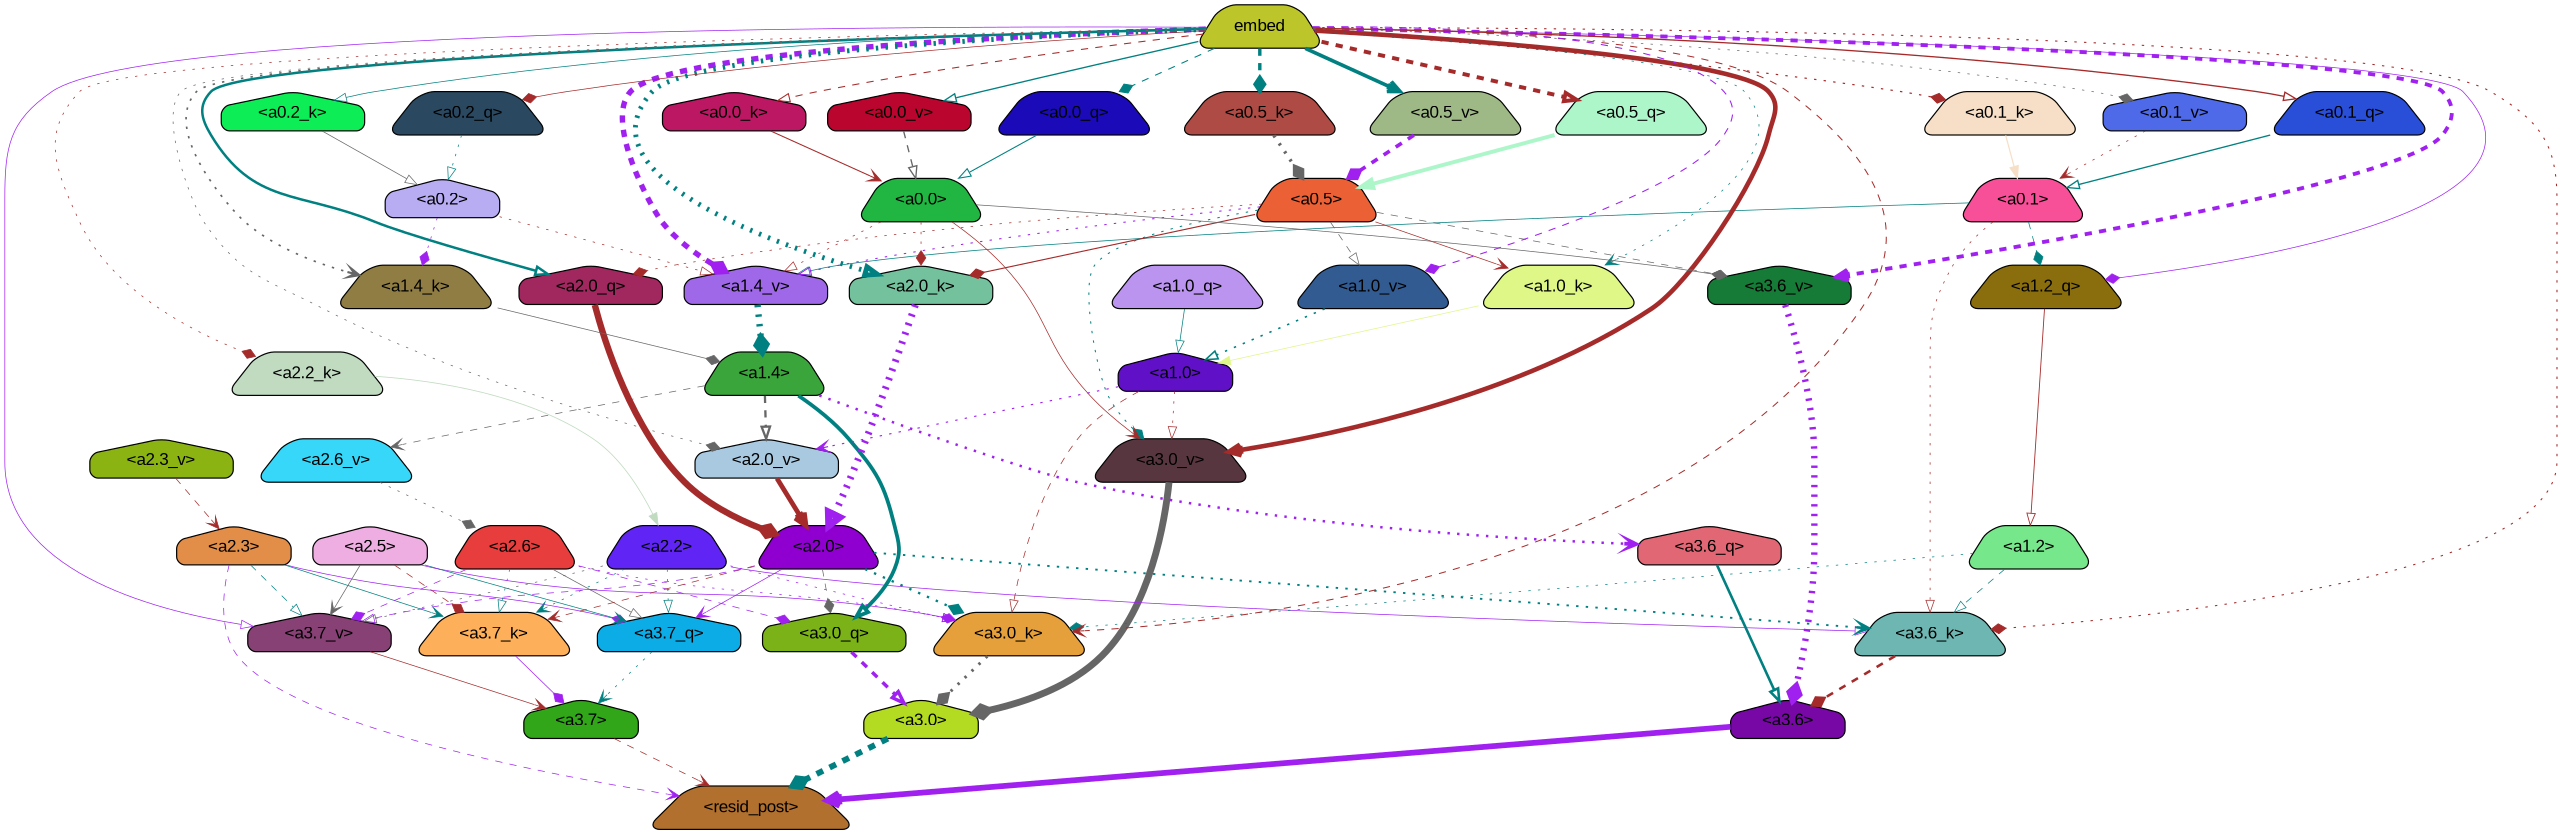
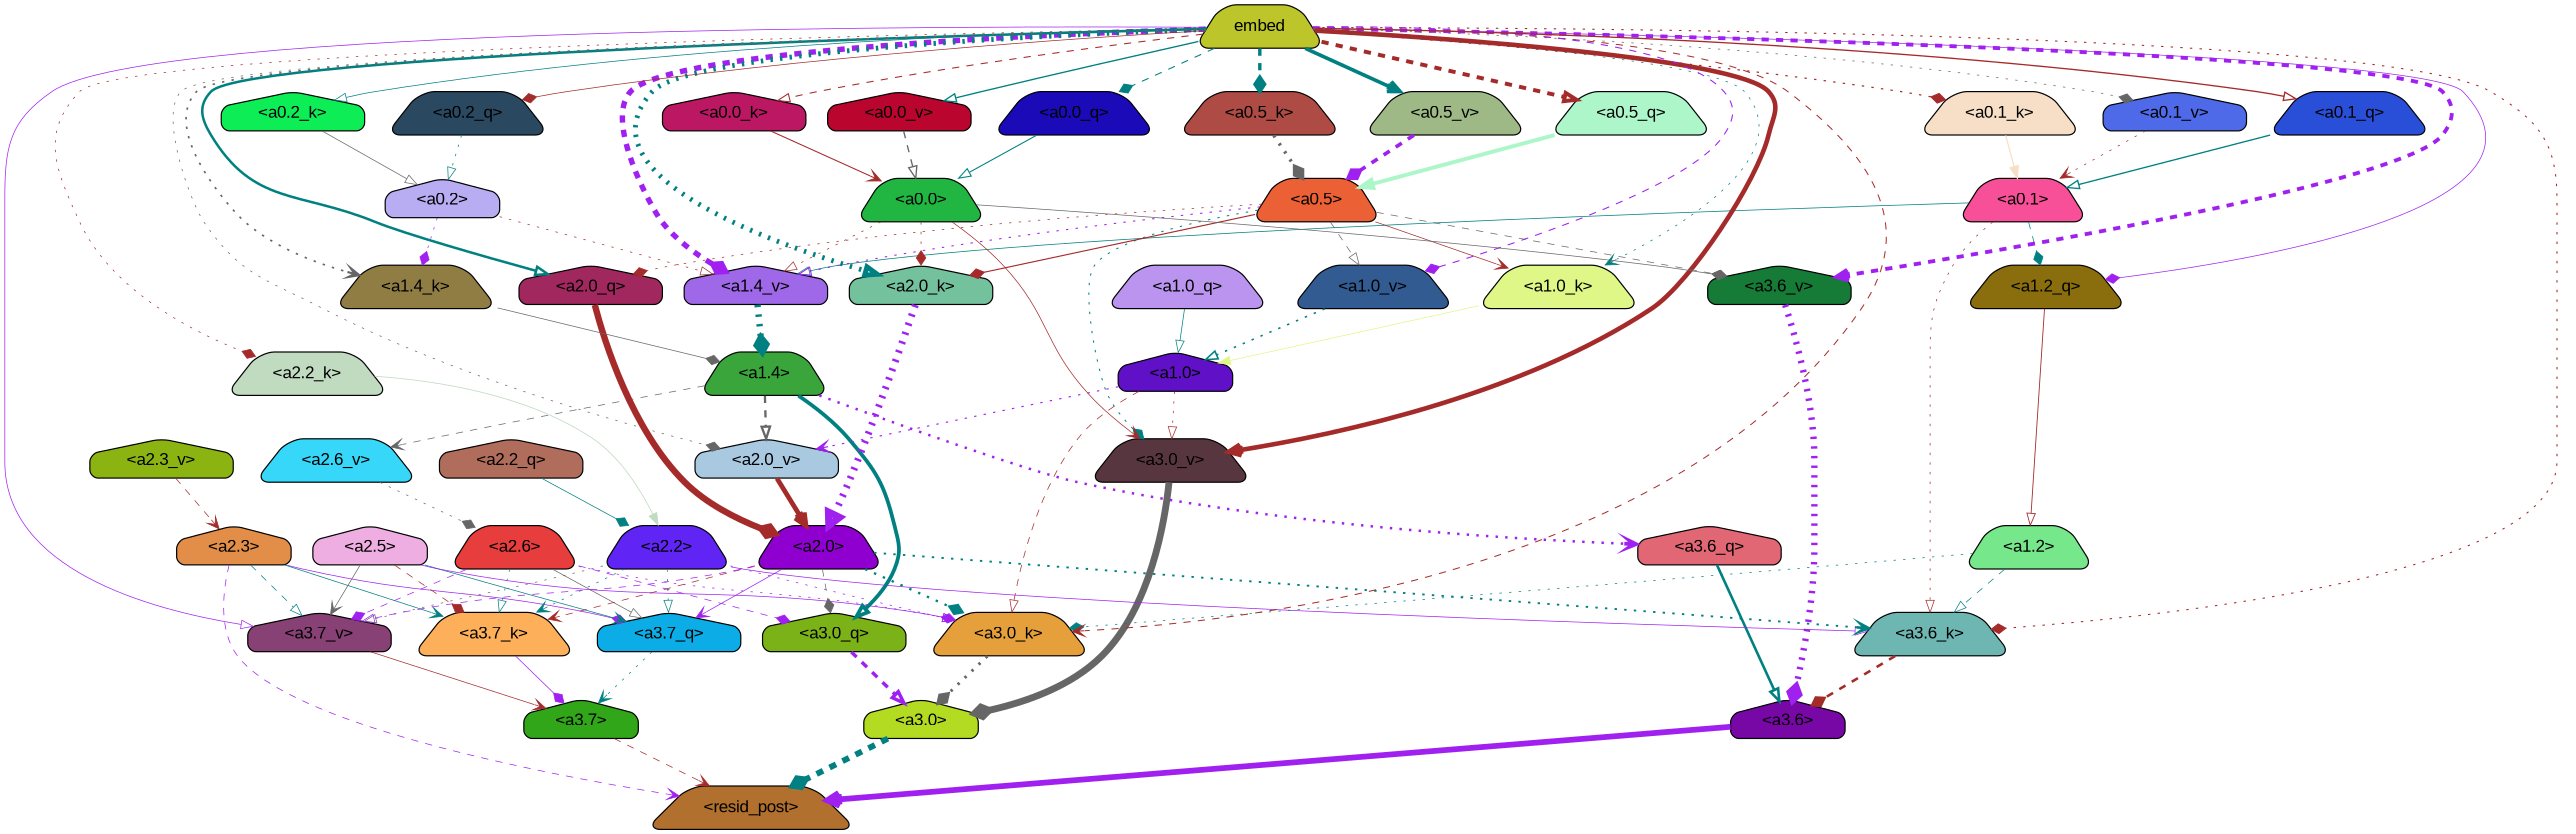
none -> (511, 461)
